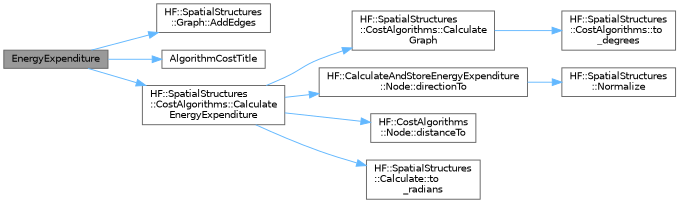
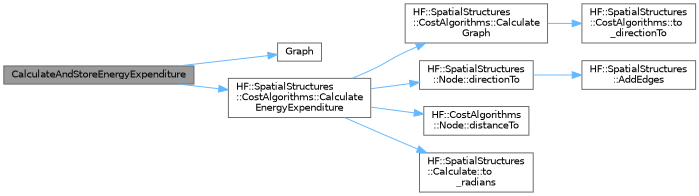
(214, 18) -> none
(619, 31) -> (639, 23)
(56, 59) -> (99, 75)
(214, 59) -> (300, 52)
(423, 82) -> (476, 75)
(619, 82) -> (639, 75)
